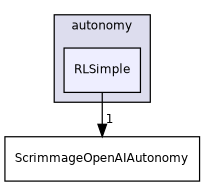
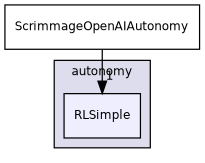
(102, 110) -> (102, 68)
